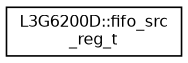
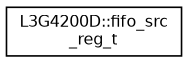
(94, 32) -> (94, 32)
